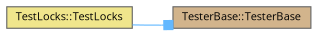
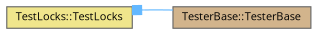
(147, 25) -> (159, 10)
